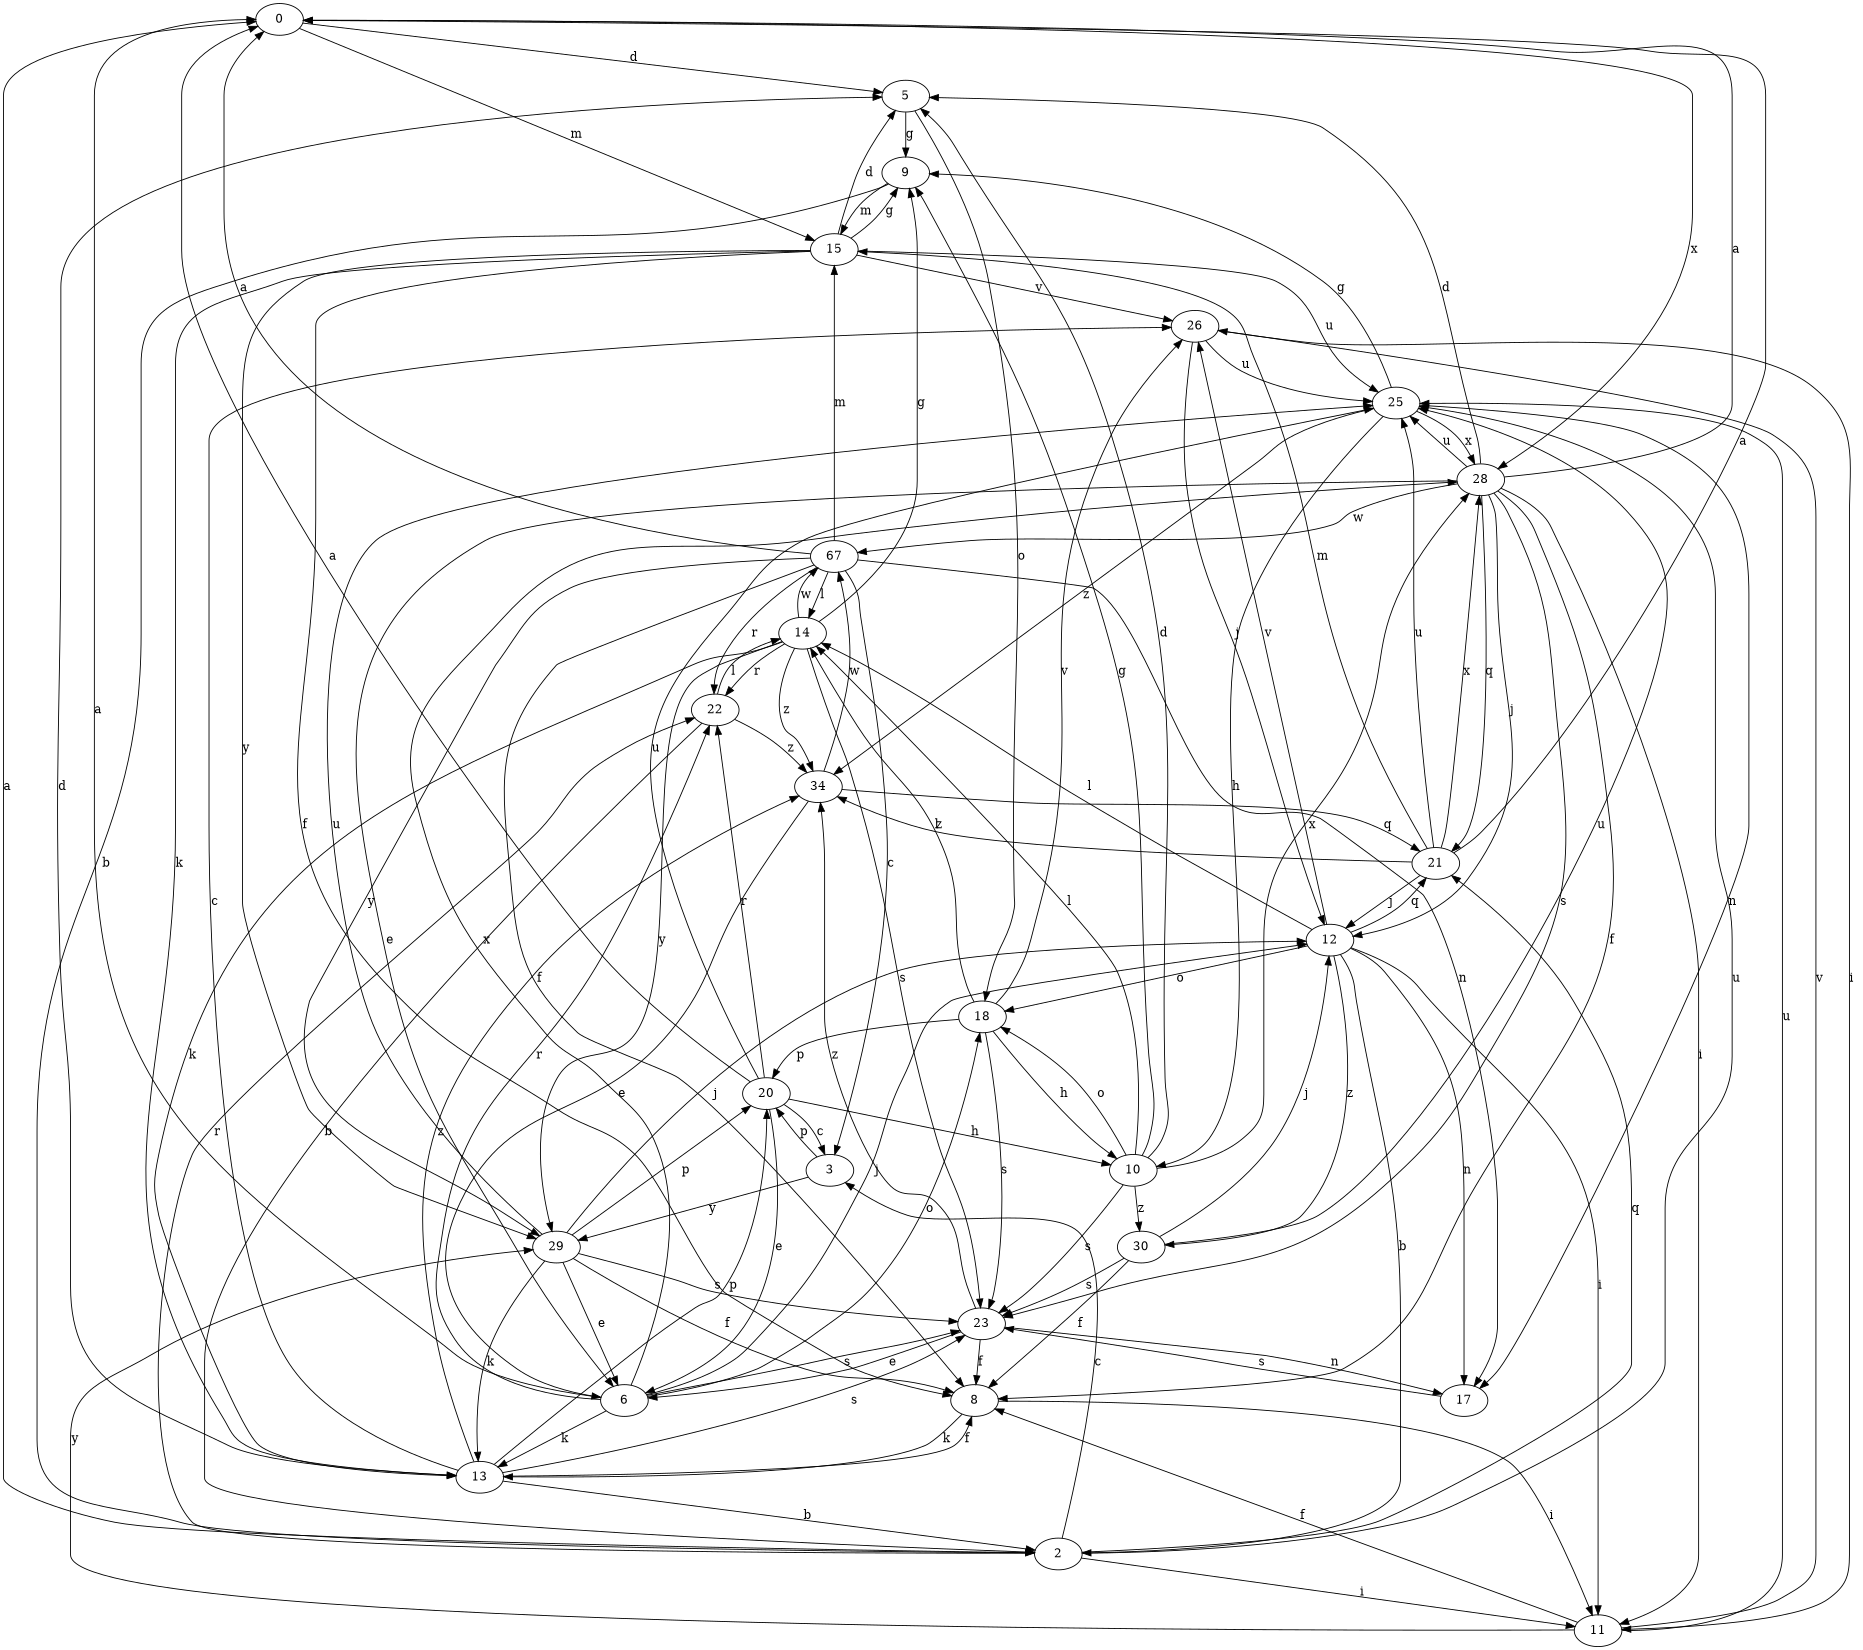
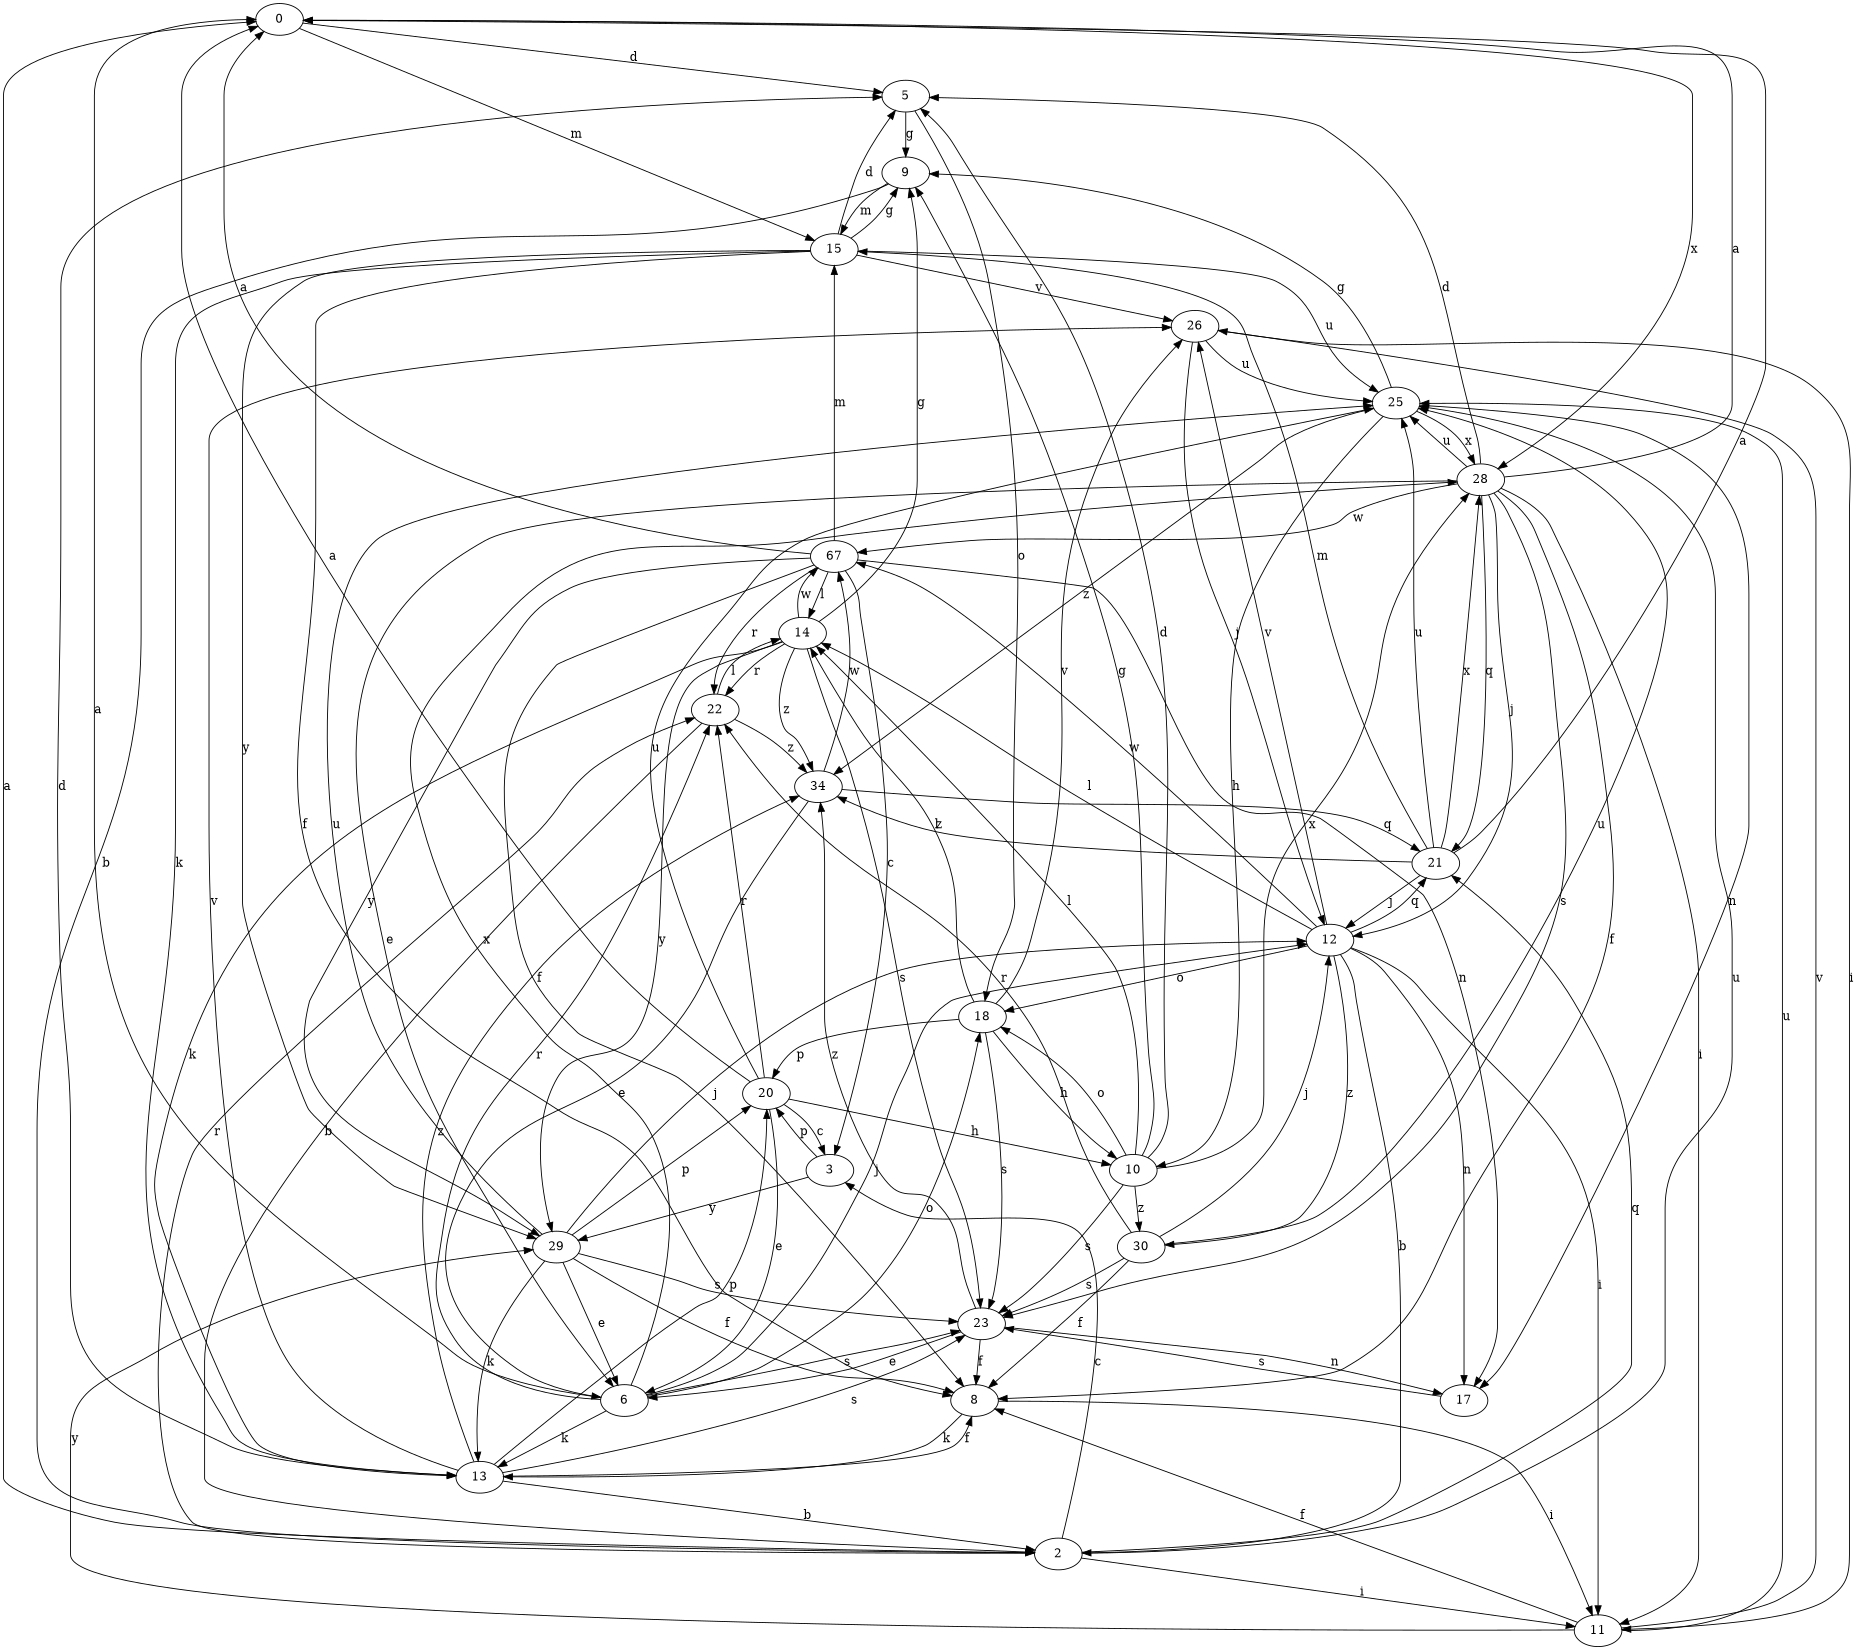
none -> (1102, 730)
(215, 902) -> (215, 902)
none -> (970, 951)
